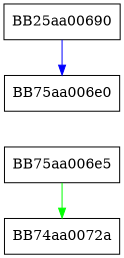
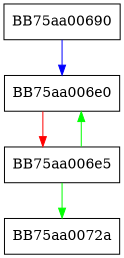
(62, 22) -> (62, 22)
none -> (43, 124)
none -> (81, 134)
(62, 236) -> (62, 236)
